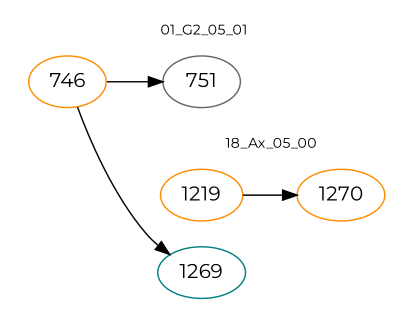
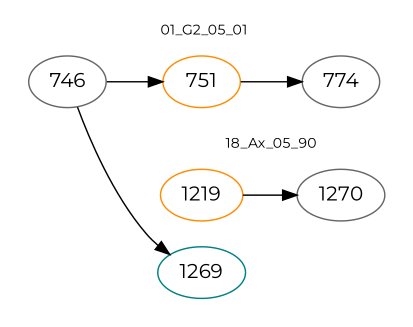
(67, 82) -> (67, 82)
(202, 82) -> (202, 82)
none -> (341, 82)
(271, 144) -> (271, 144)
(341, 195) -> (341, 195)
